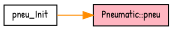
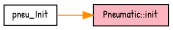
(131, 15) -> (131, 15)
